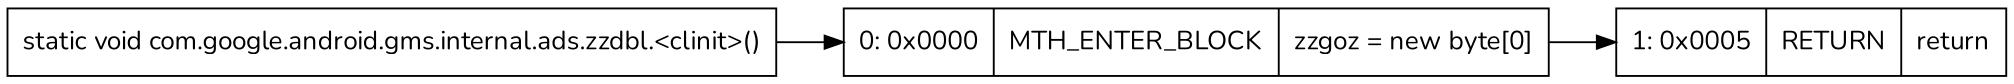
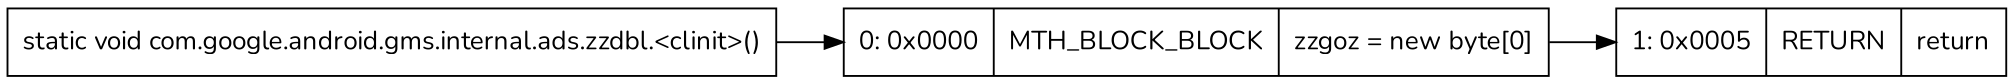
(1136, 41) -> (1136, 41)
